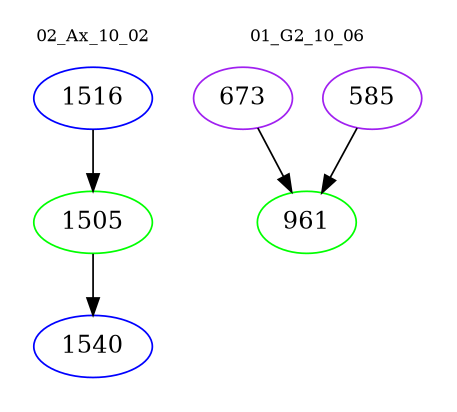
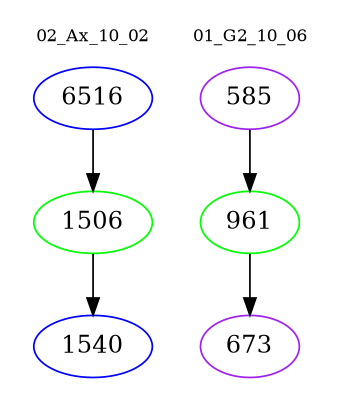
(93, 98) -> (93, 98)
(271, 152) -> (250, 276)
(93, 222) -> (93, 222)
